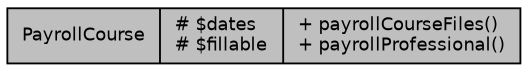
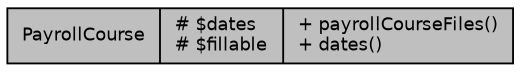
(402, 45) -> (340, 45)
